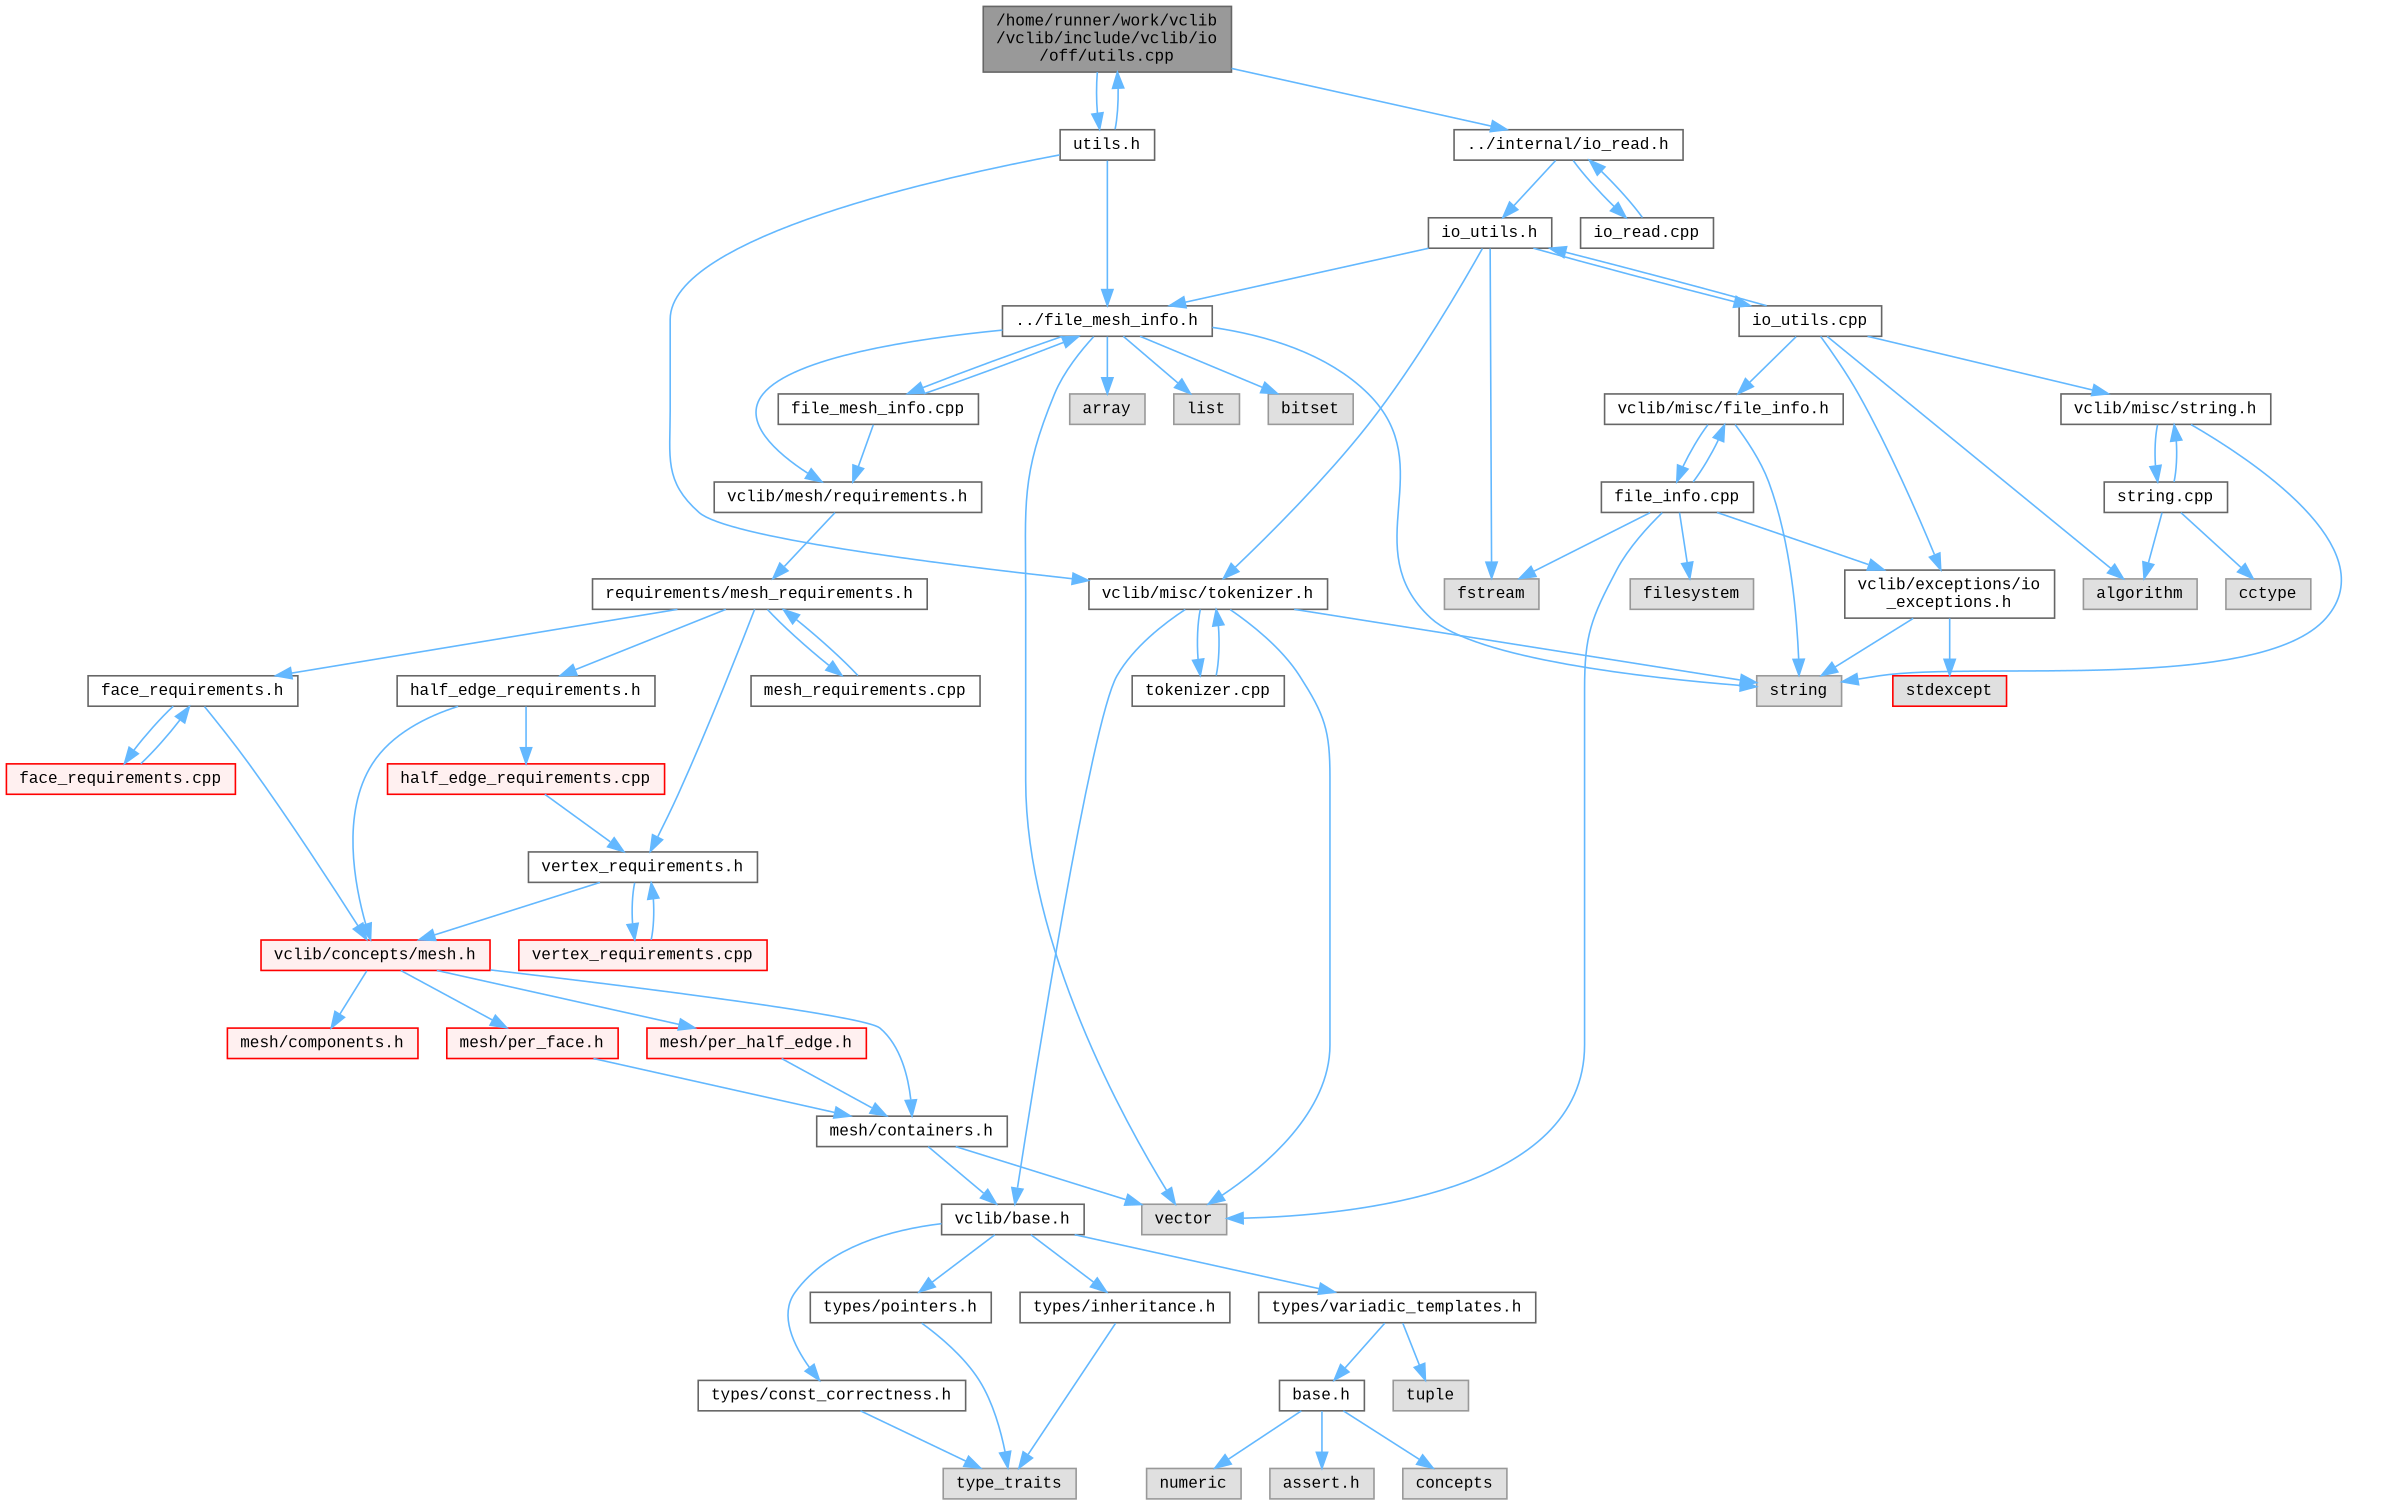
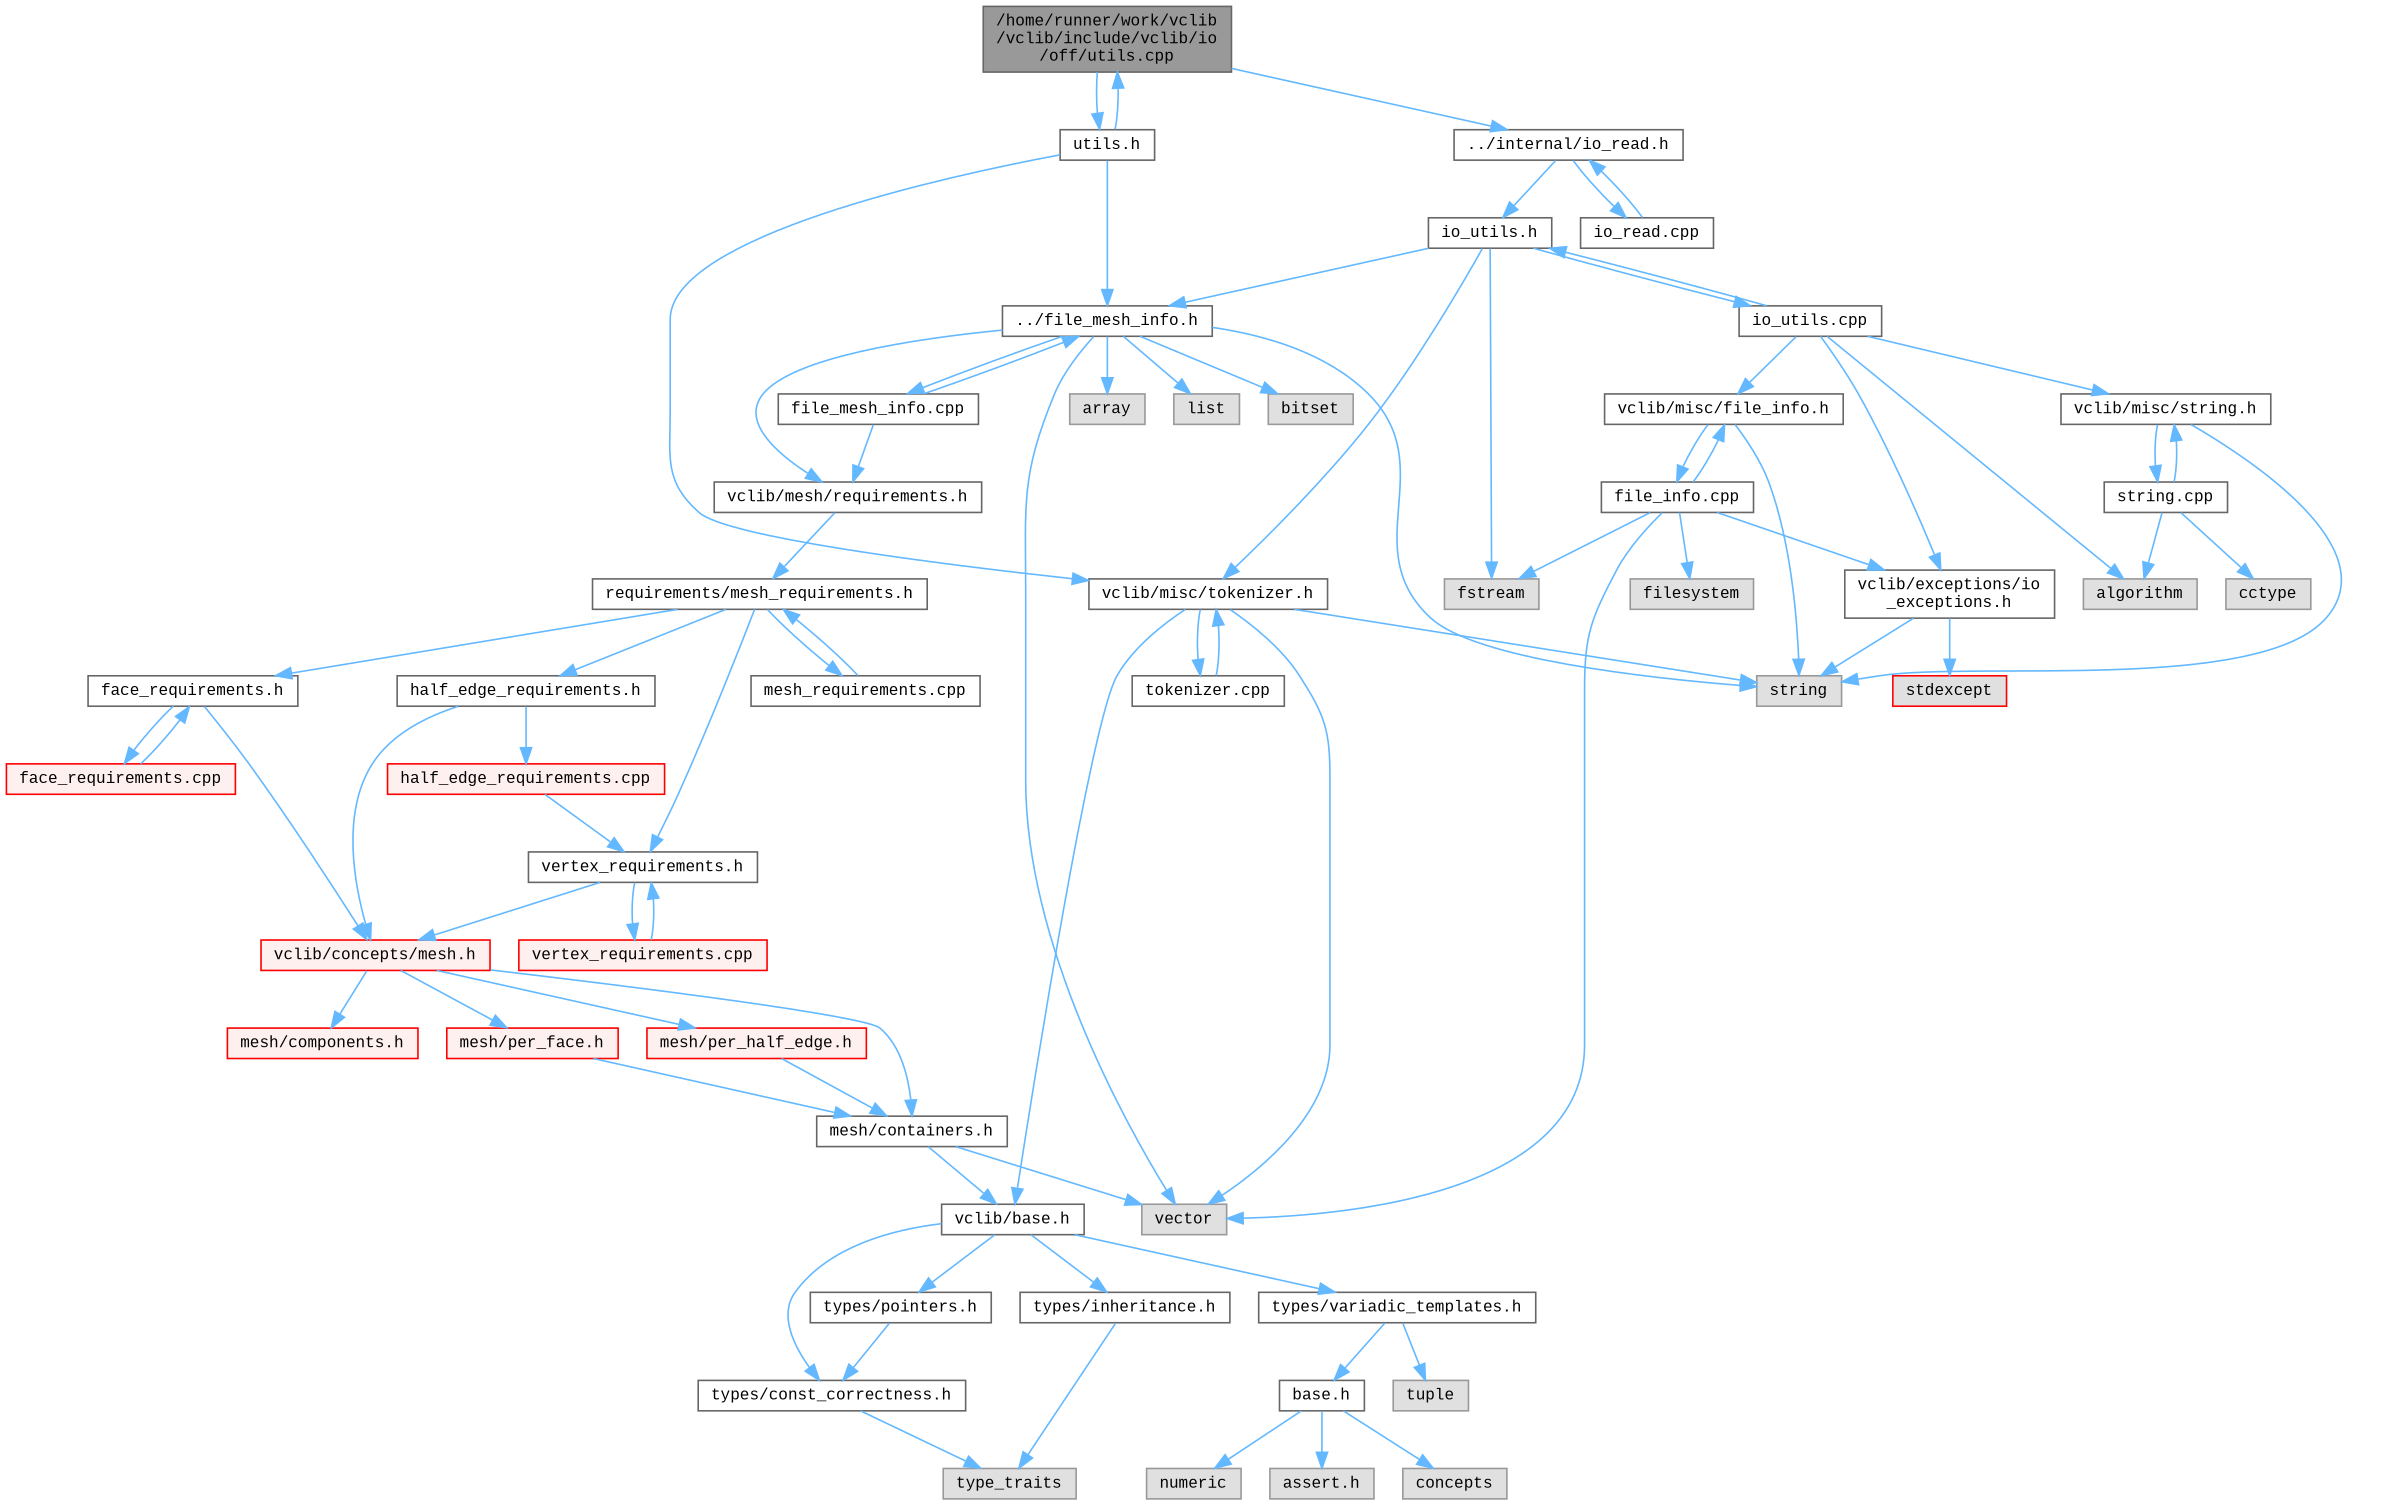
(978, 1378) -> (871, 1345)
